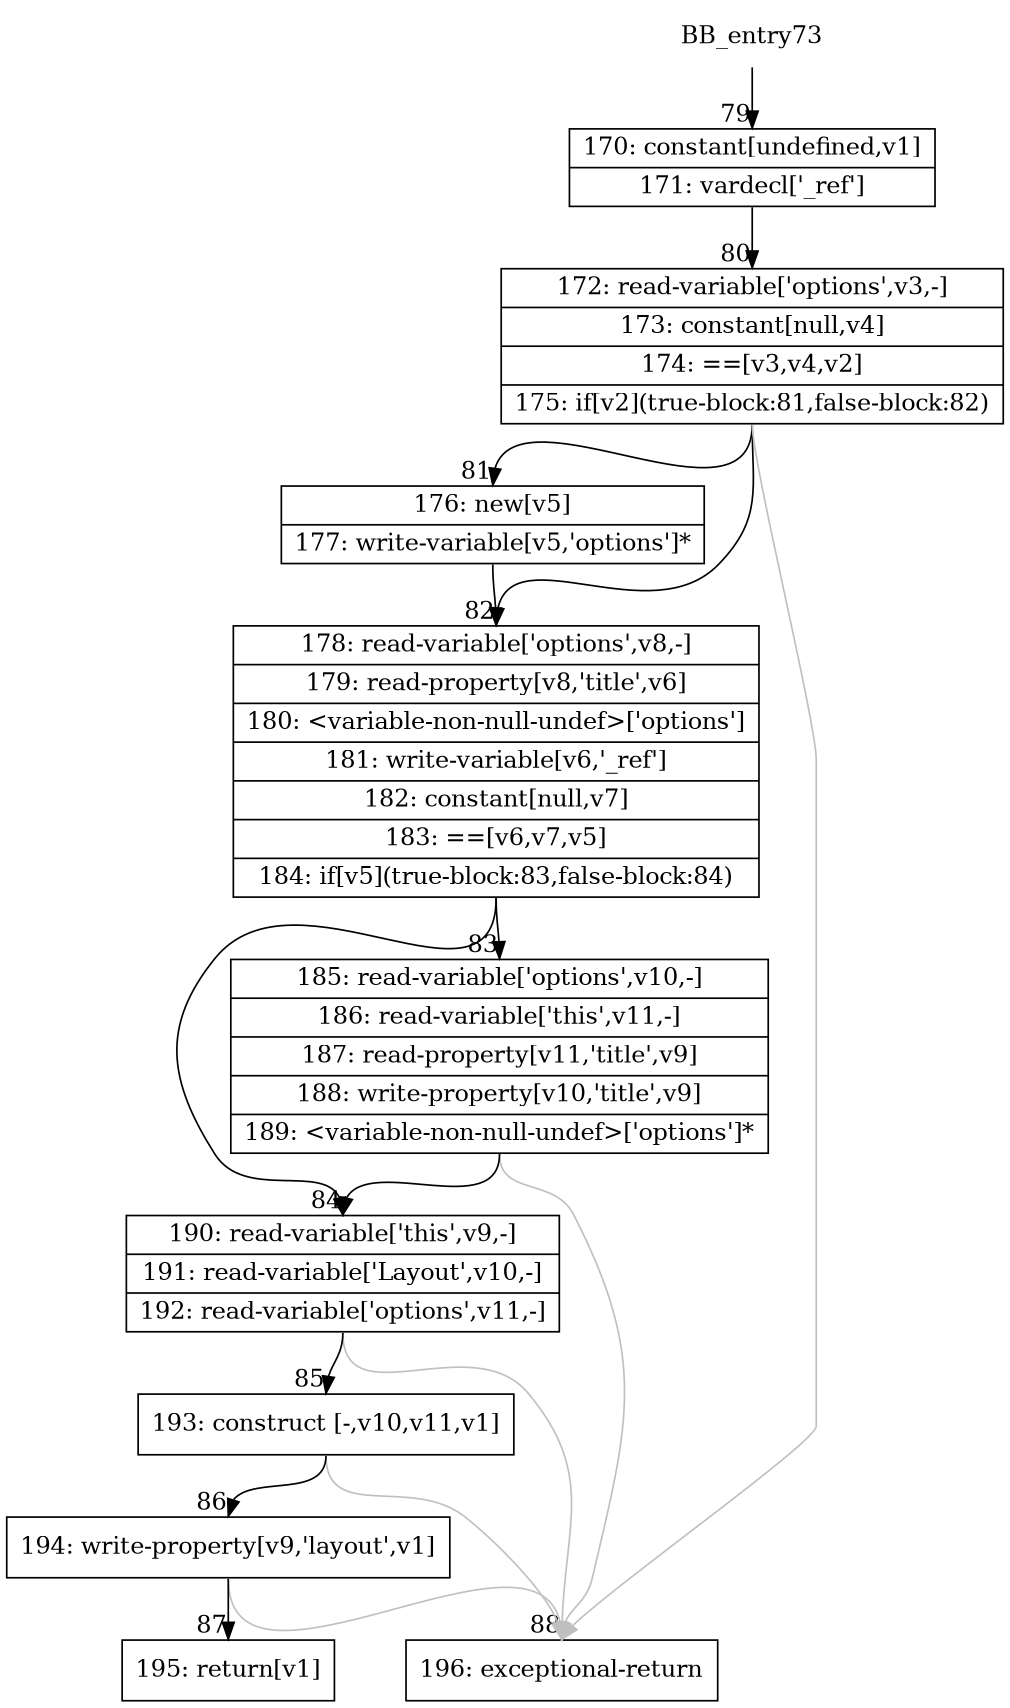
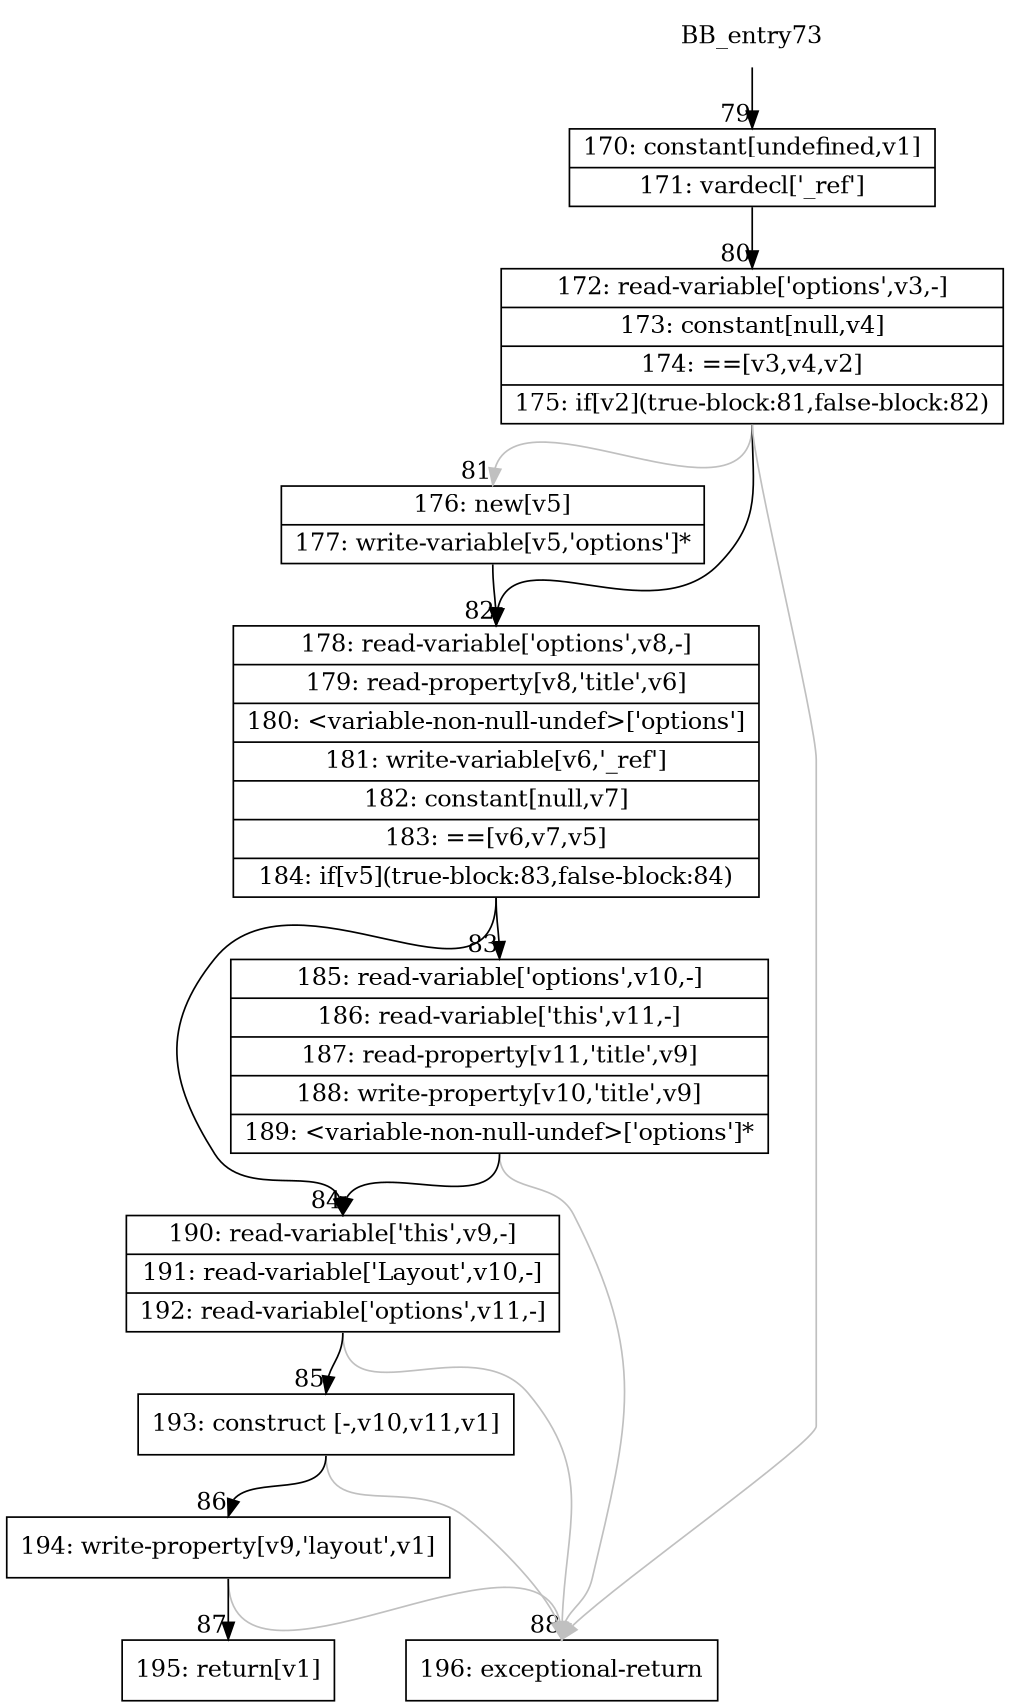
(631, 457) -> (631, 457)
